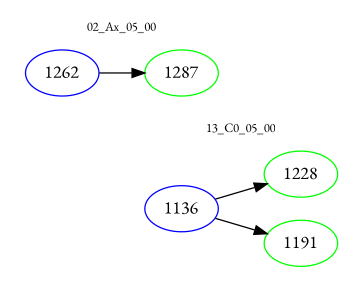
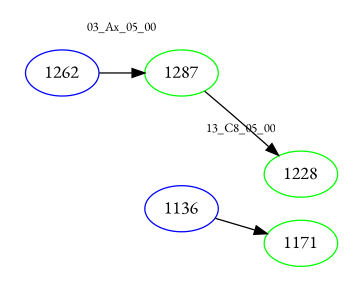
(122, 28) -> (122, 28)
(241, 129) -> (241, 129)
(235, 193) -> (243, 124)
(301, 243) -> (301, 243)
